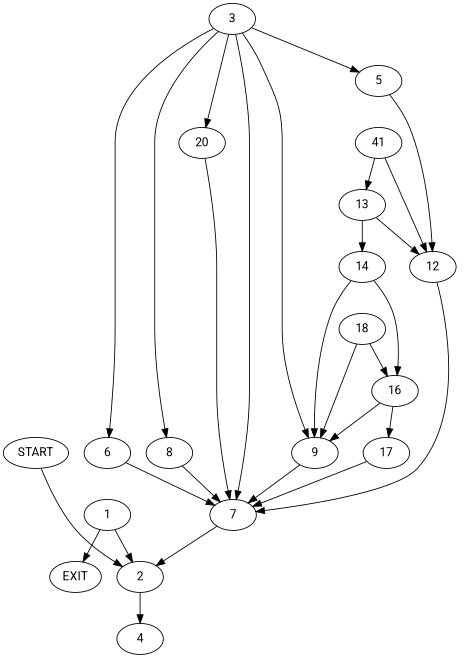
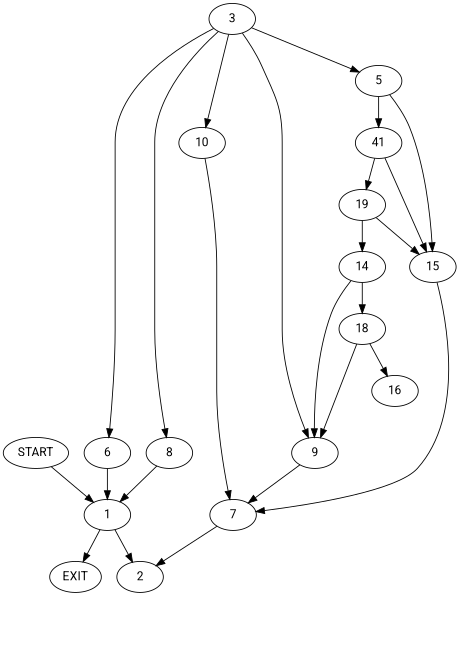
none -> (379, 108)
(202, 143) -> (202, 143)
(362, 205) -> (362, 205)
(249, 263) -> none
(433, 267) -> (433, 267)
(395, 321) -> (362, 294)
(358, 419) -> none
(386, 453) -> none
(198, 481) -> (142, 481)
(166, 482) -> (107, 480)
(70, 522) -> (69, 482)
(140, 639) -> none
